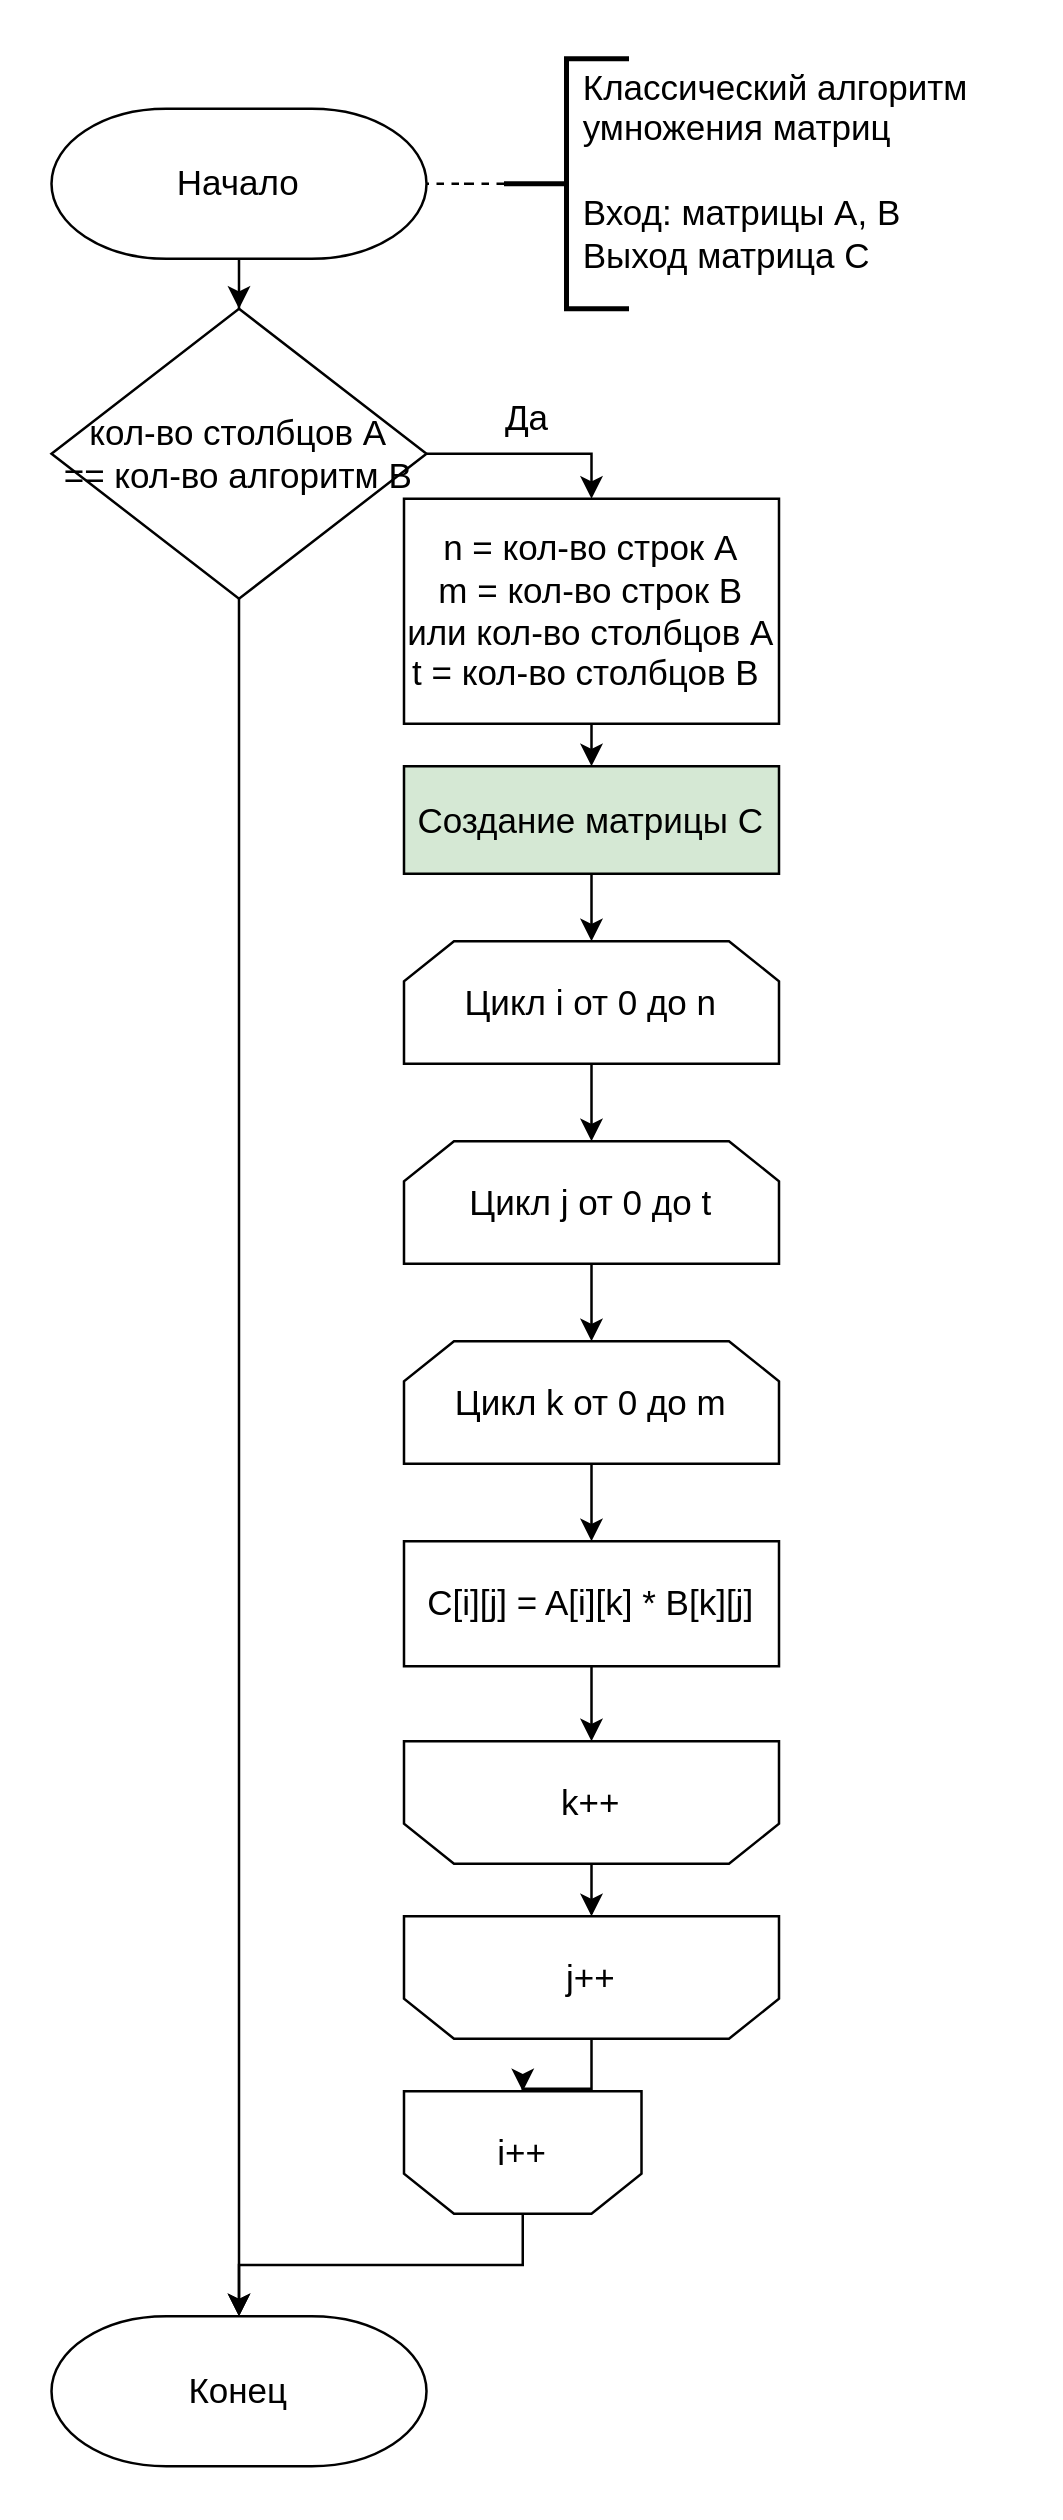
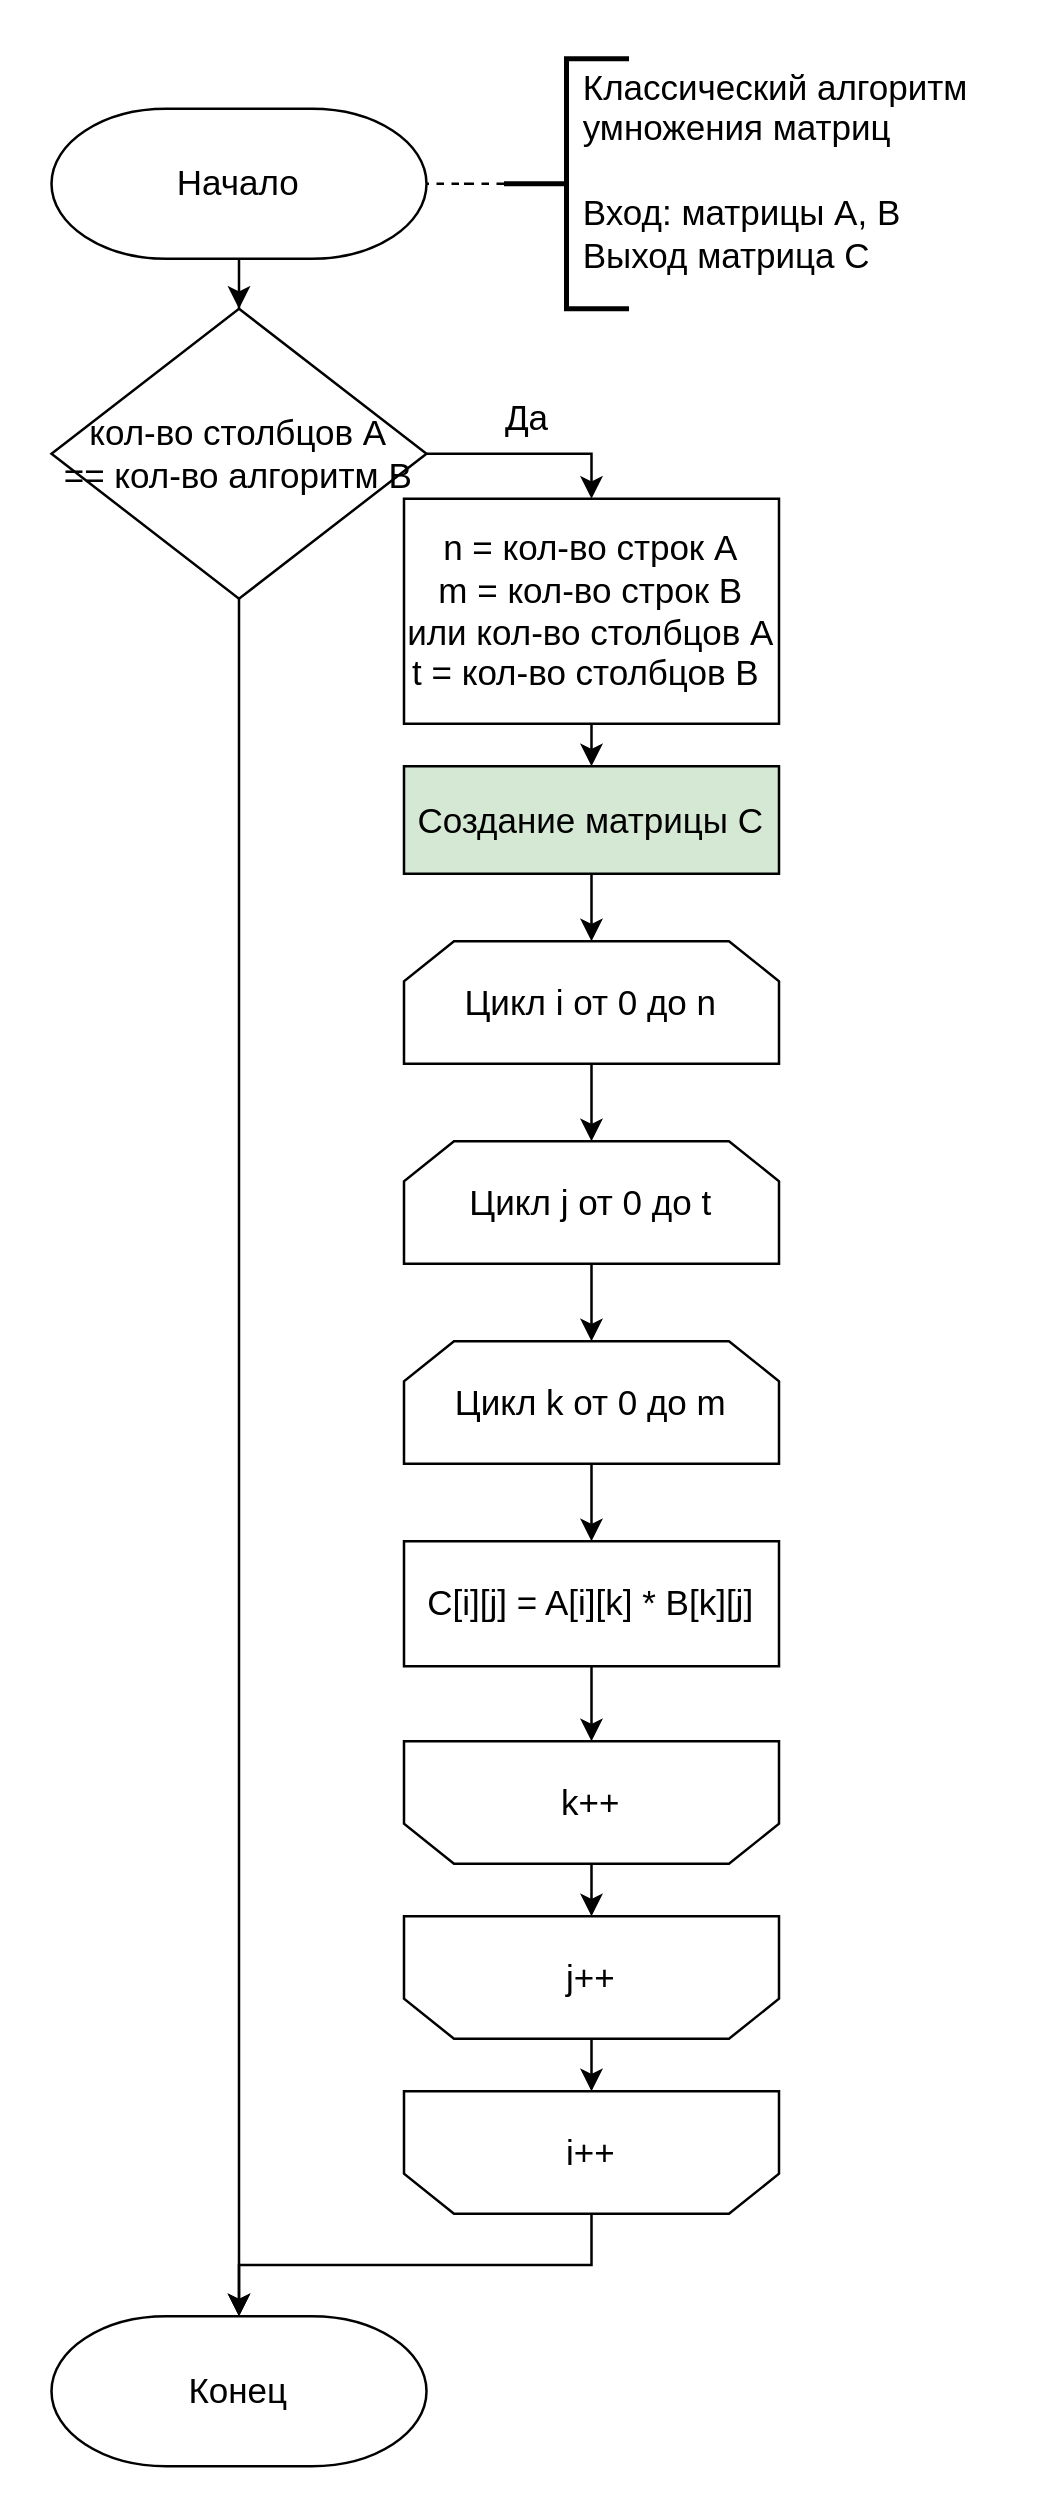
(523, 2153) -> (591, 2153)
